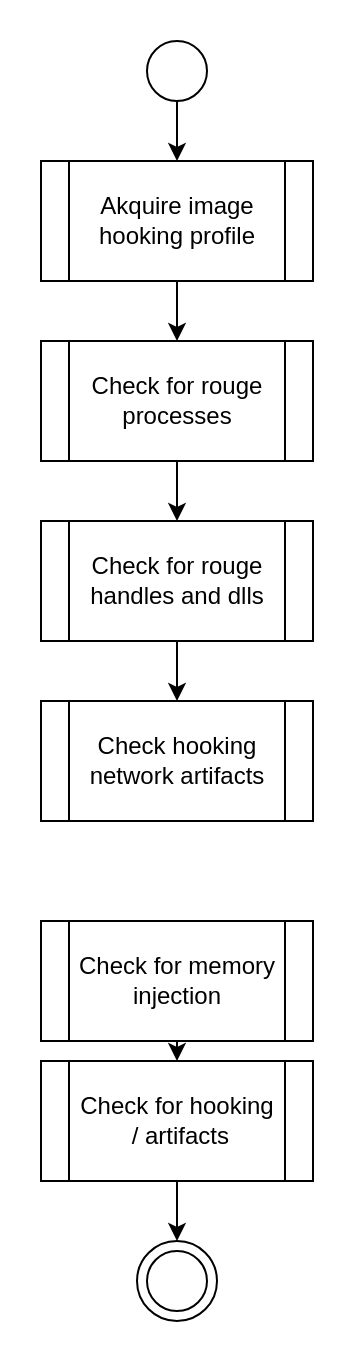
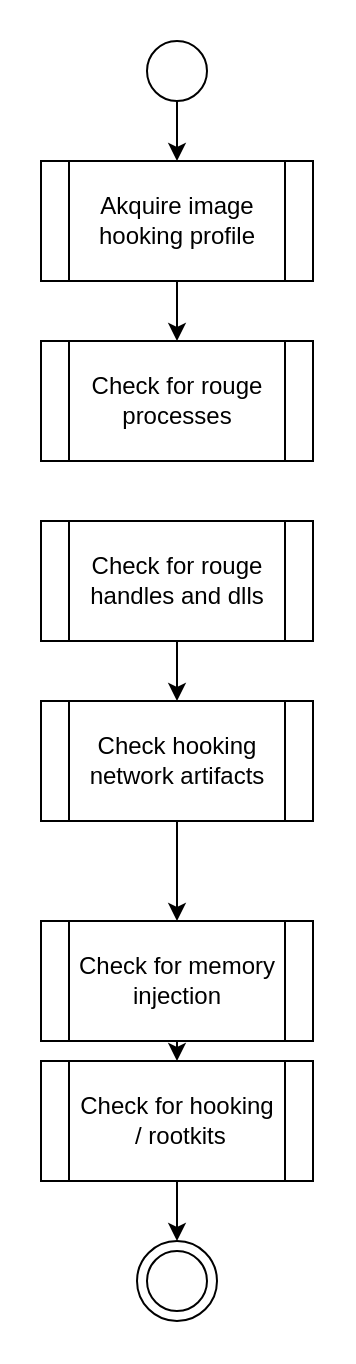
(177, 484) -> none
none -> (177, 864)
(178, 1121) -> (178, 1121)
